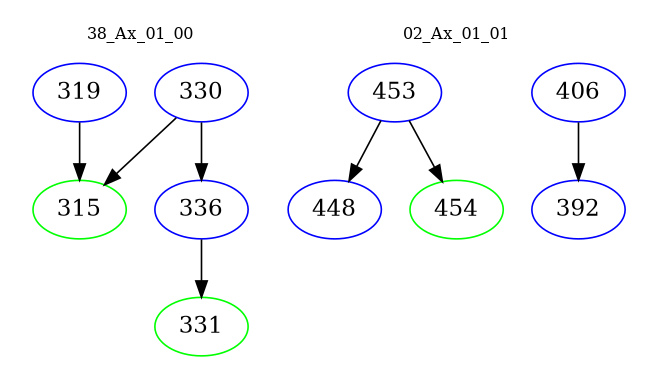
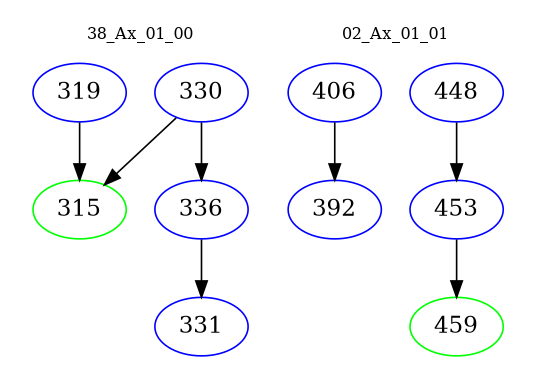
(369, 144) -> (457, 143)
(457, 210) -> (457, 327)
(202, 327) -> (202, 327)
